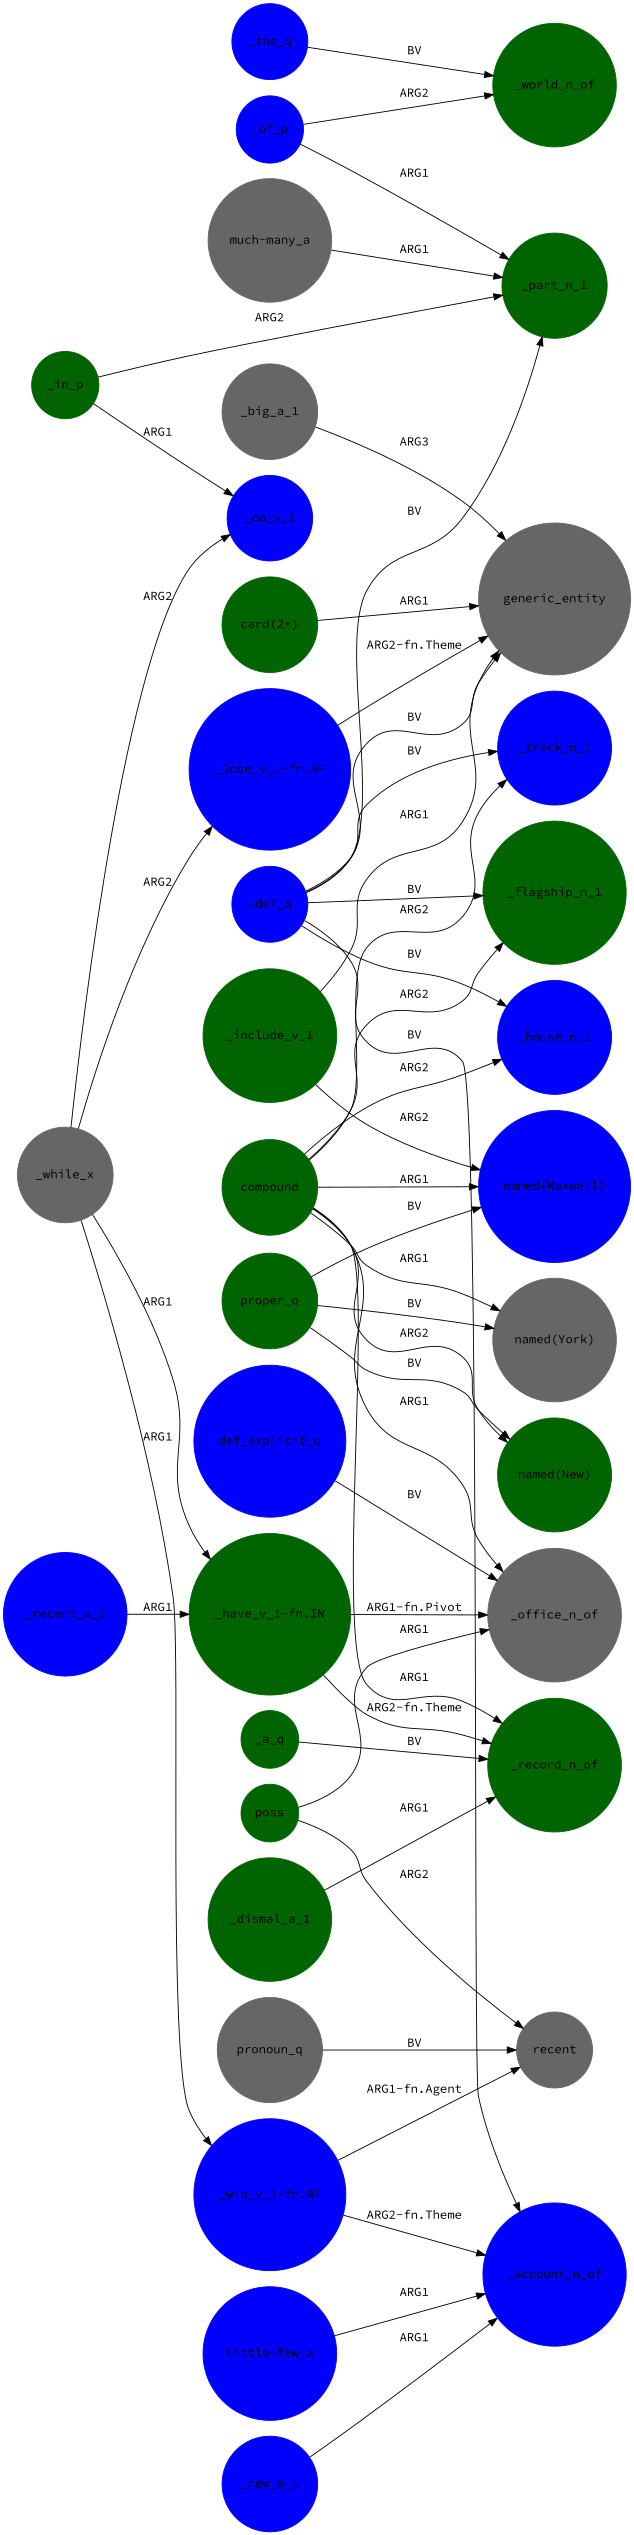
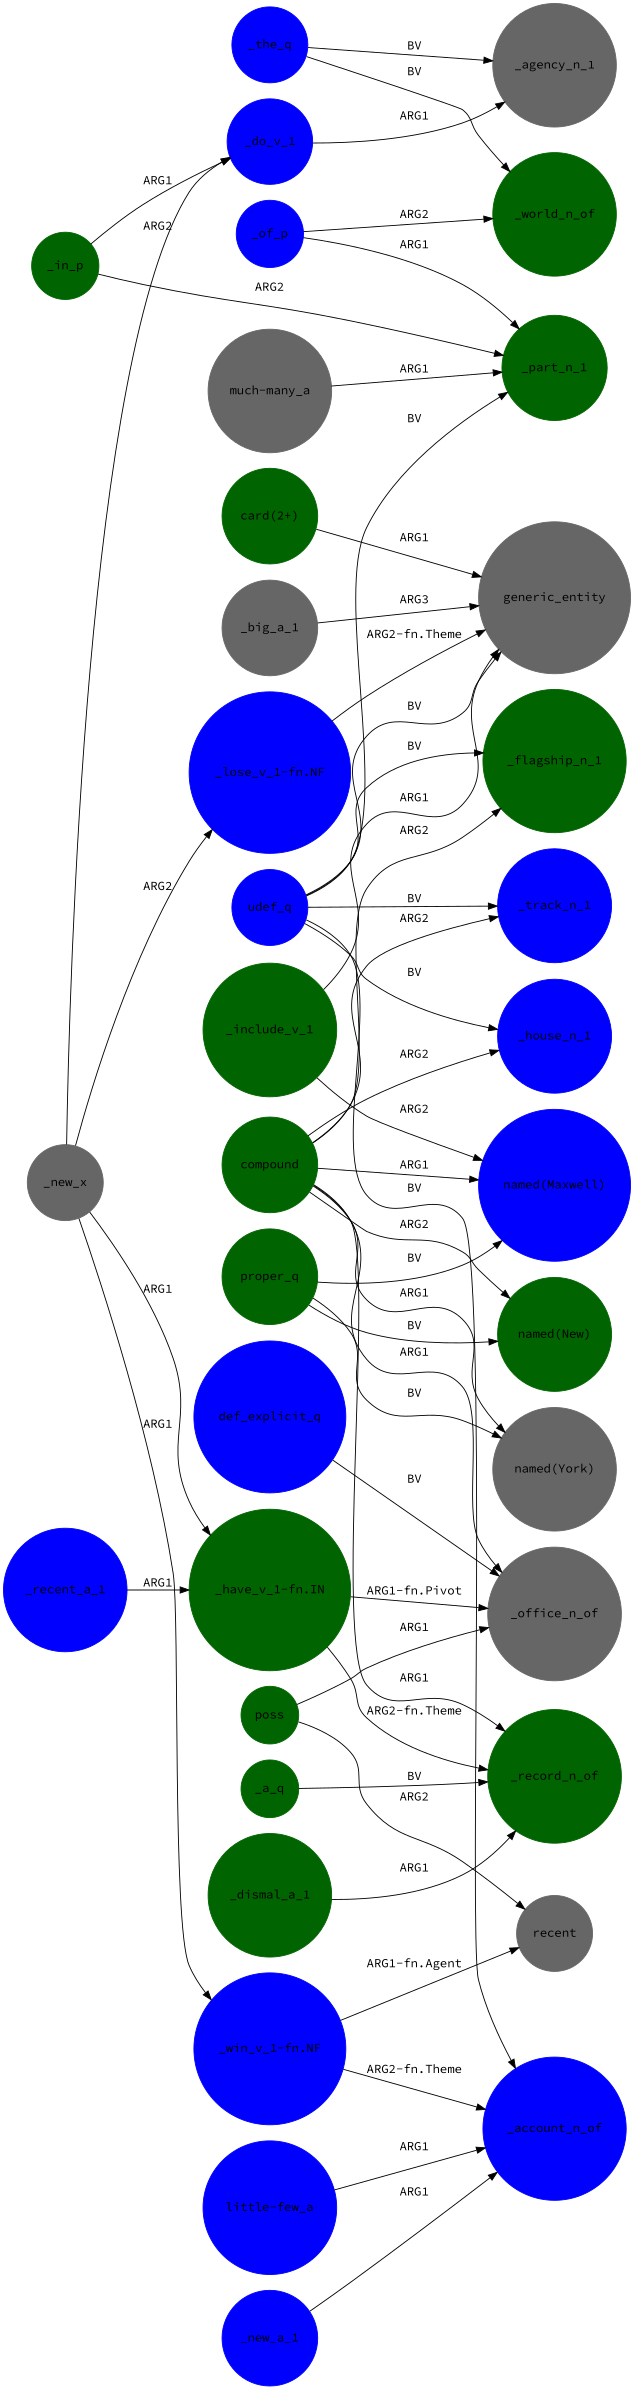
none -> (555, 65)
(65, 1175) -> (65, 1183)
(270, 2050) -> none
